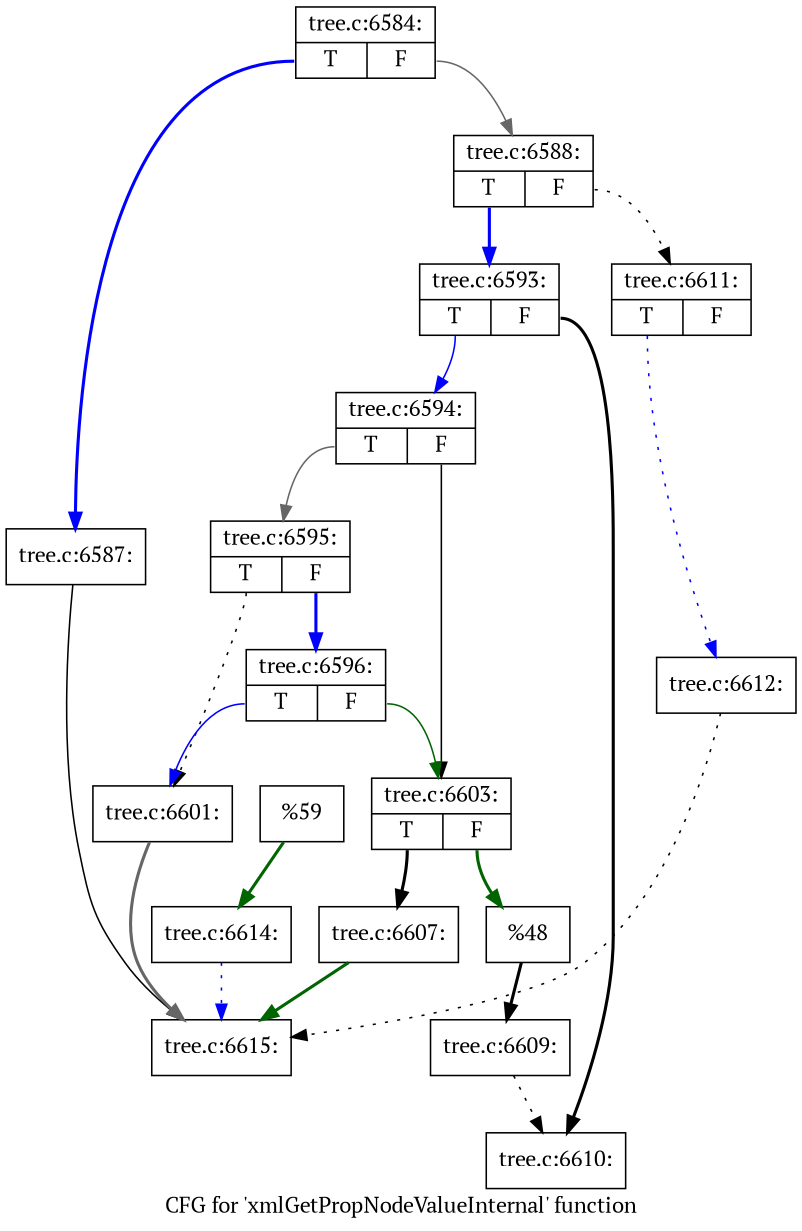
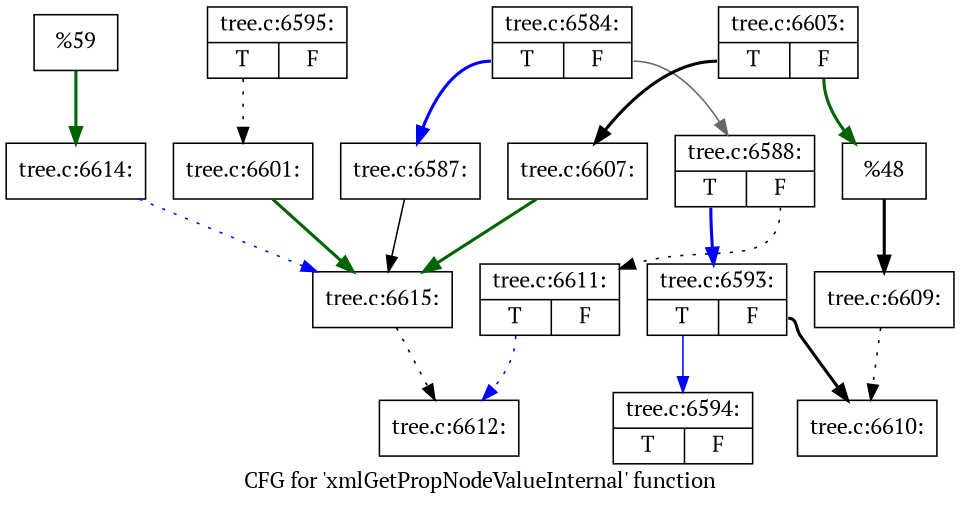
(301, 467) -> none
(441, 613) -> none
(316, 685) -> none
(131, 930) -> (307, 230)
(585, 963) -> (412, 357)
